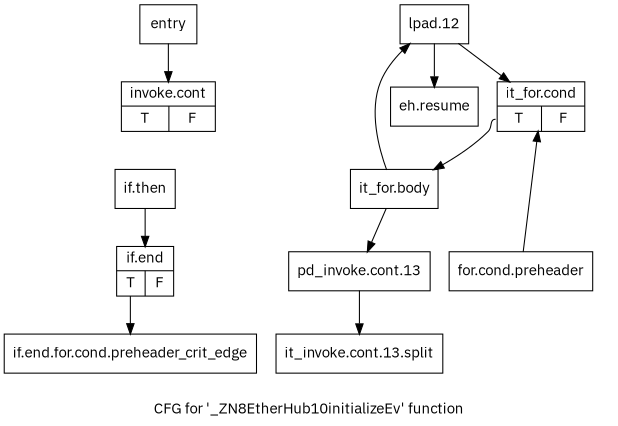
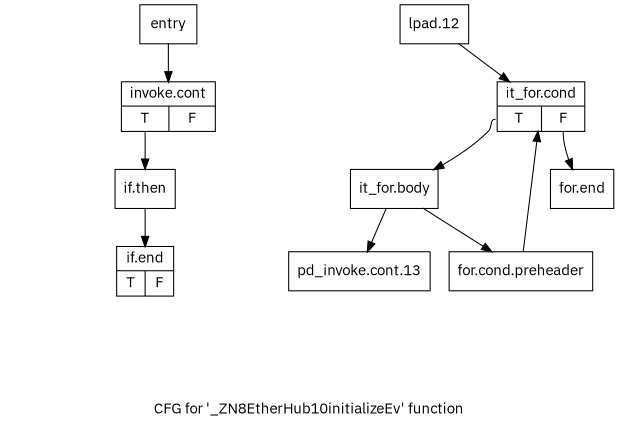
(375, 107) -> (453, 227)
(434, 107) -> none
none -> (145, 145)
none -> (582, 189)
(130, 354) -> none
(359, 354) -> none
